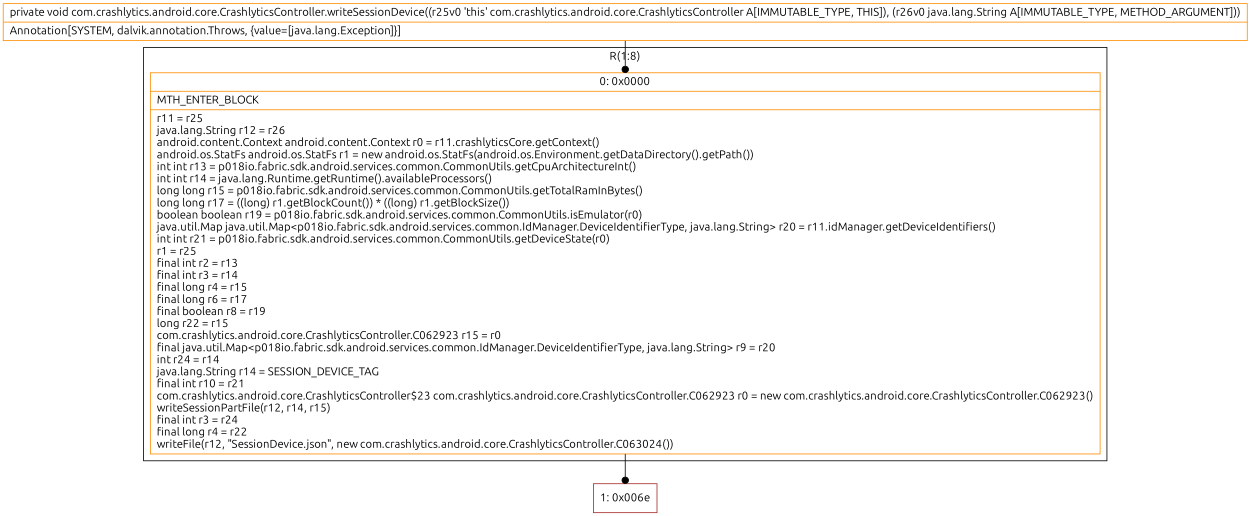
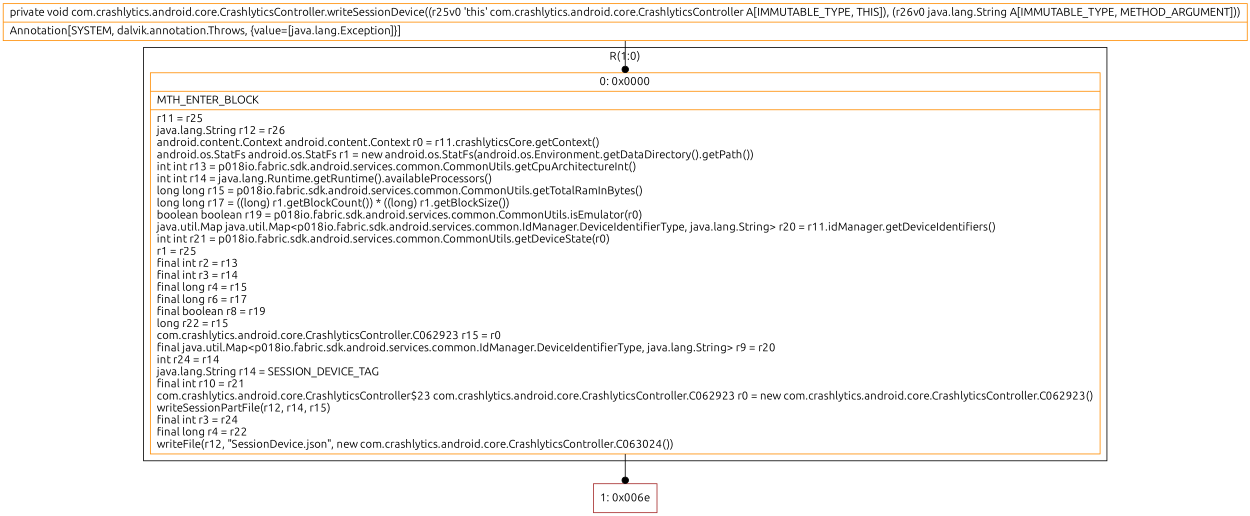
(625, 57) -> (625, 57)
